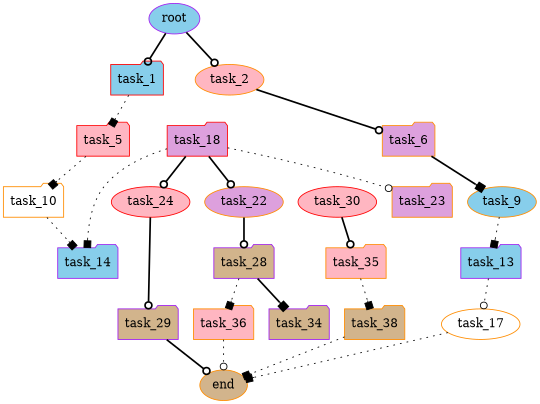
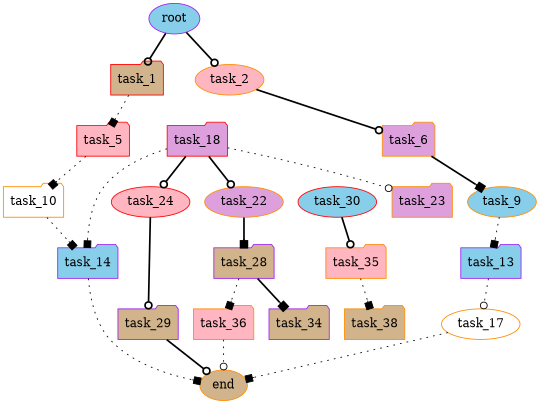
(137, 80) -> (137, 80)
(337, 202) -> (337, 202)
(244, 229) -> (244, 229)
(298, 355) -> (120, 349)
